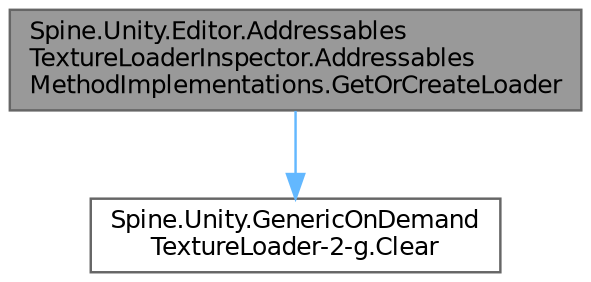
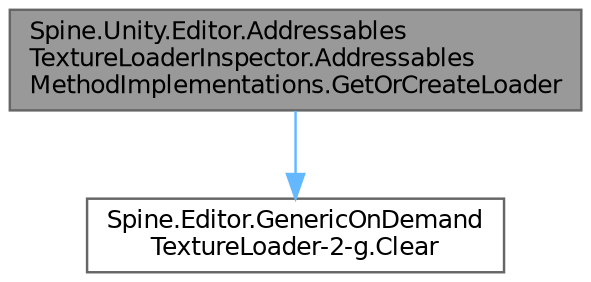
(296, 235) -> (296, 235)
